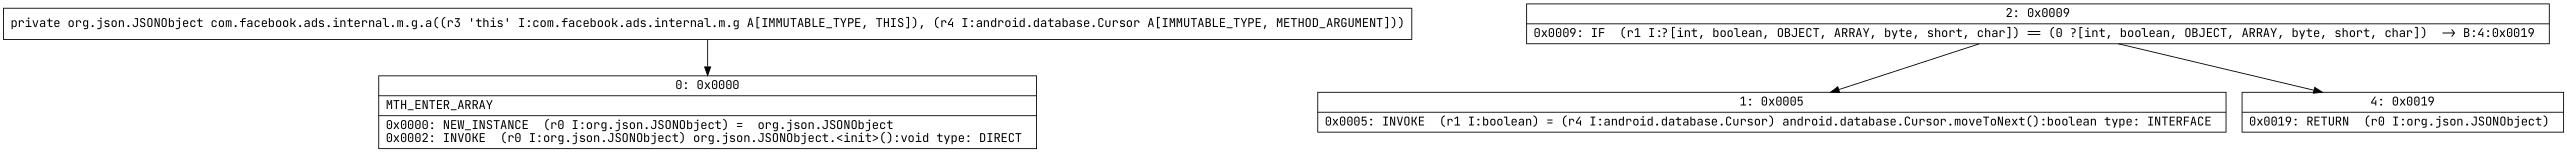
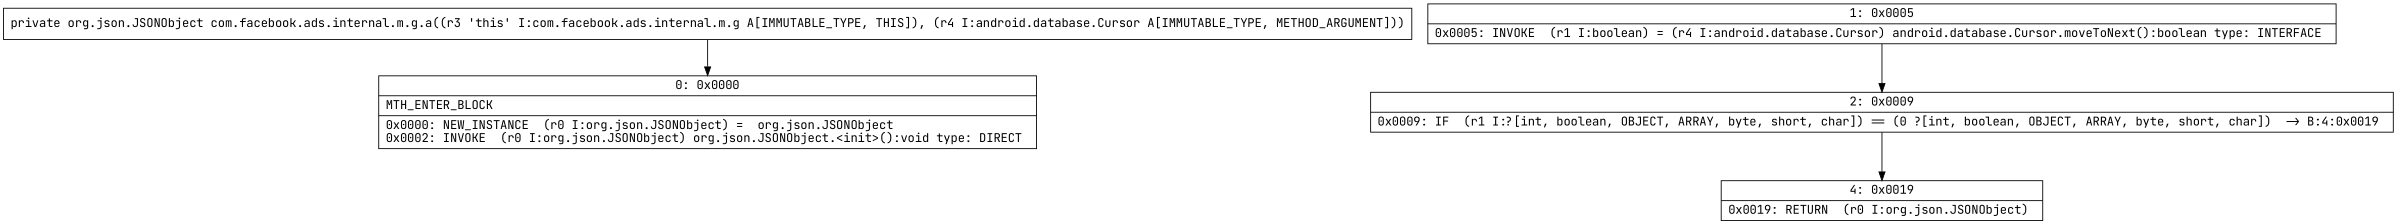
(1909, 67) -> (1882, 64)
(439, 105) -> (439, 105)
